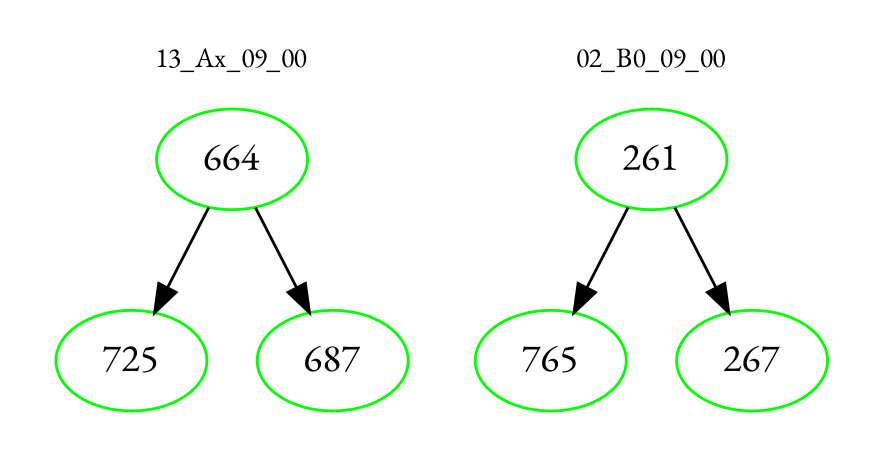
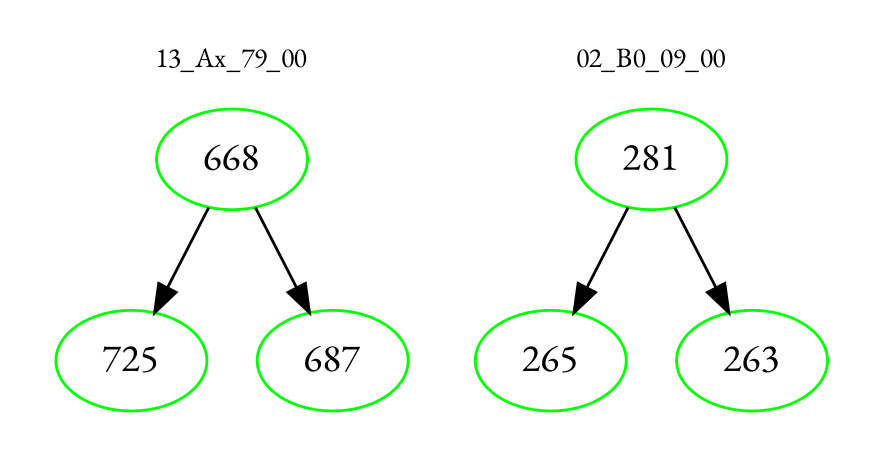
(232, 60) -> (232, 60)
(232, 159) -> (232, 159)
(651, 159) -> (651, 159)
(551, 361) -> (551, 361)
(752, 361) -> (752, 361)
